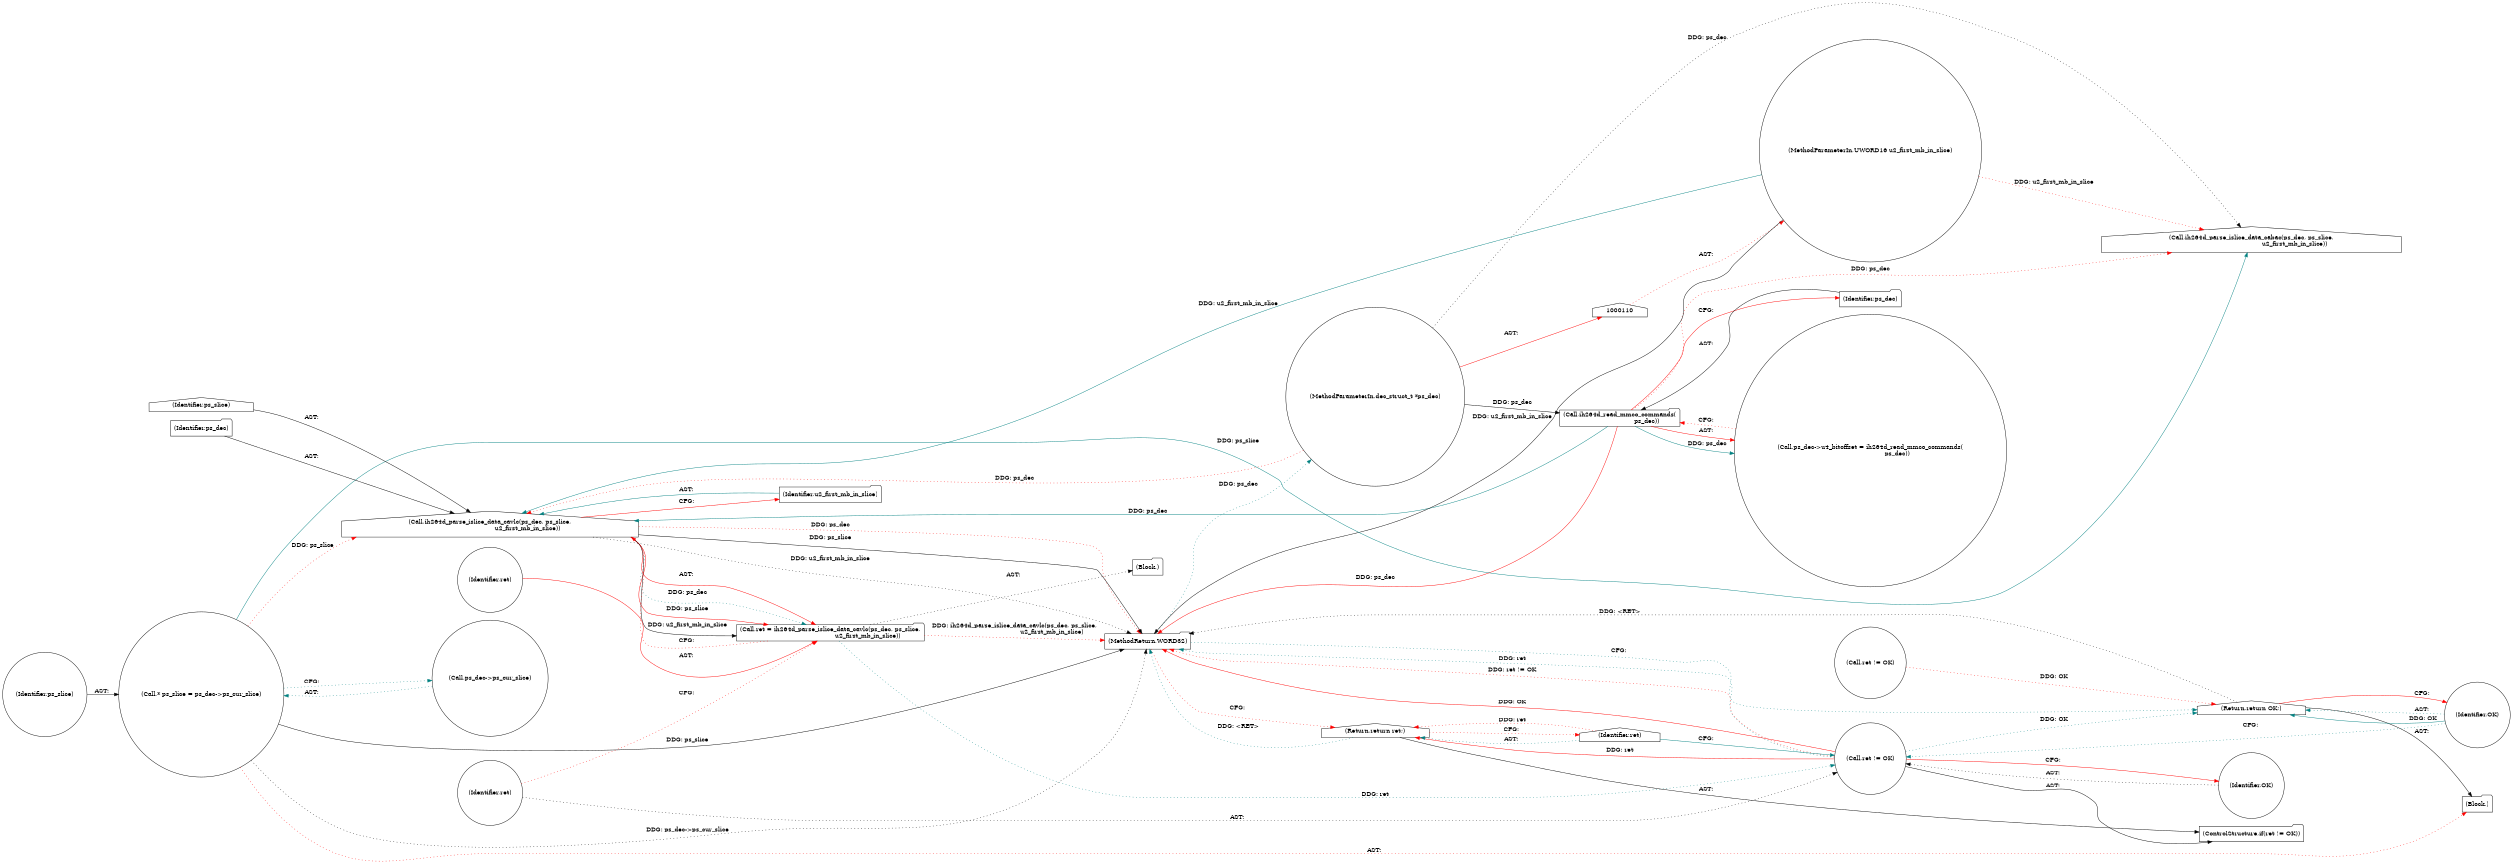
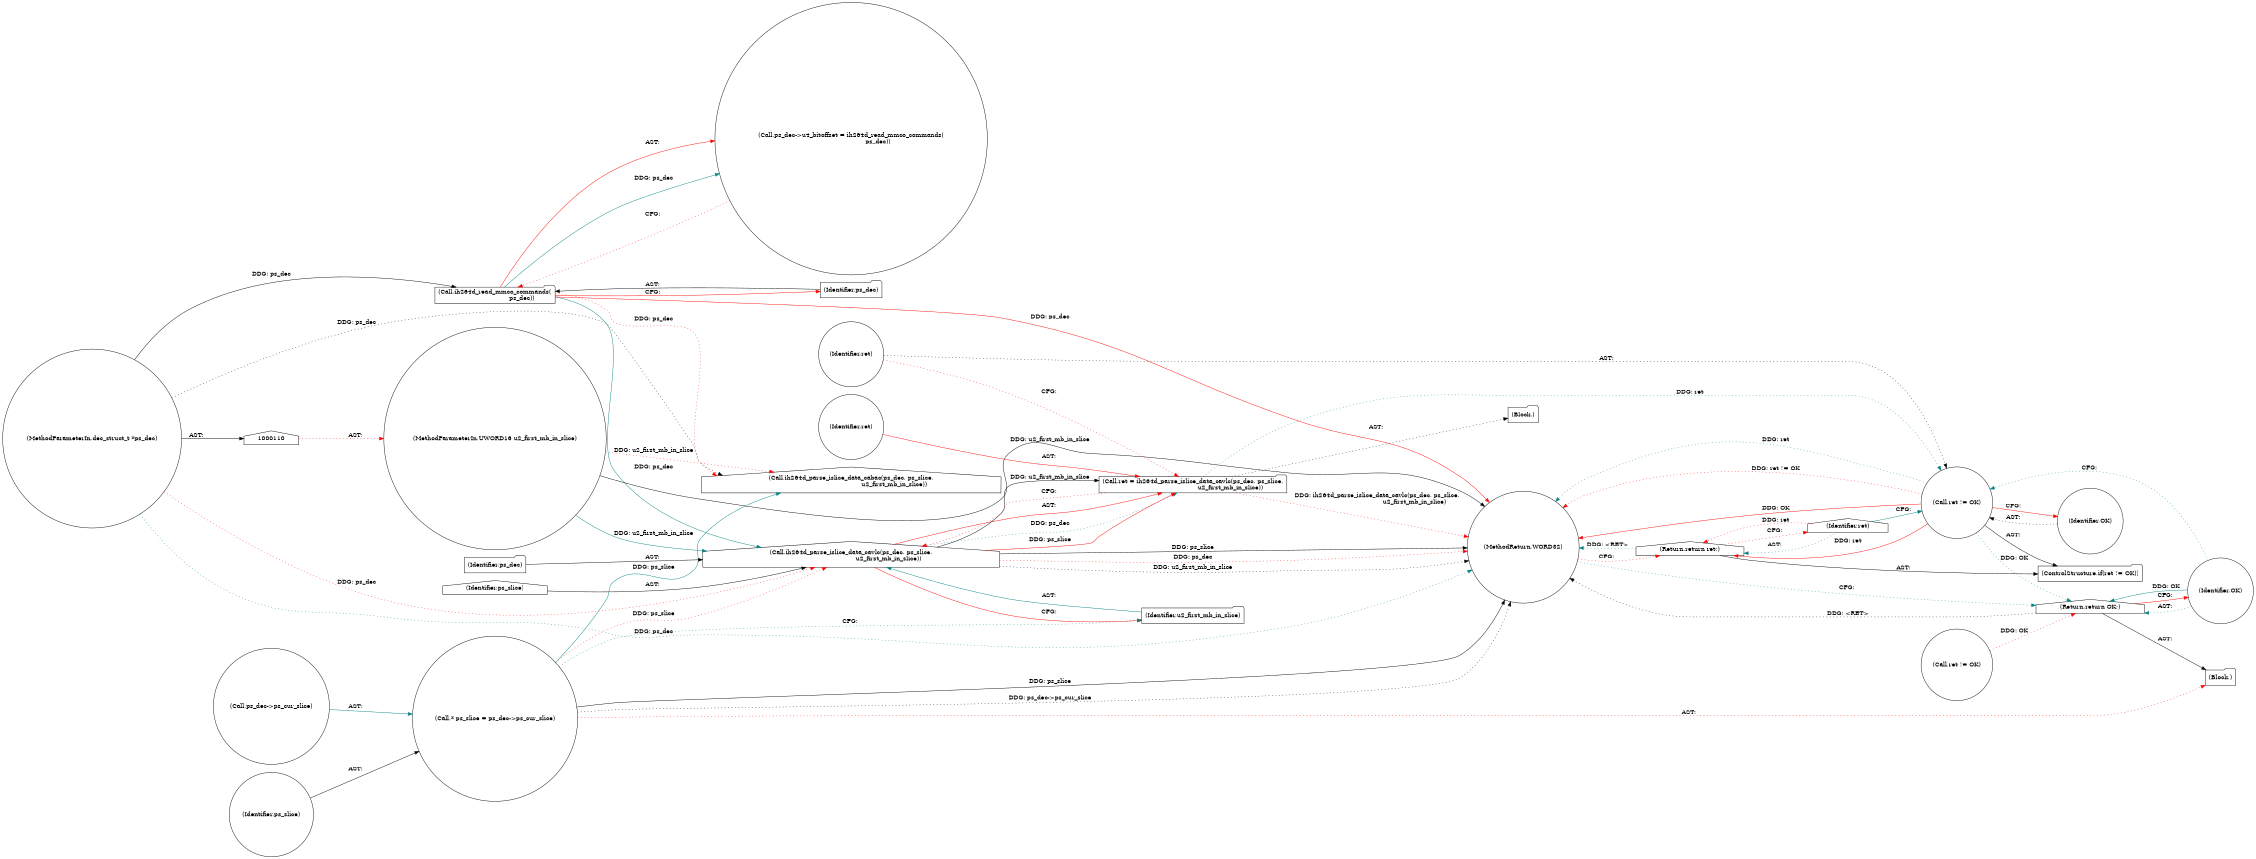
(1529, 343) -> (211, 439)
(1206, 527) -> (792, 636)
(1148, 641) -> (1523, 547)
(356, 684) -> (845, 626)
(361, 694) -> (369, 712)
